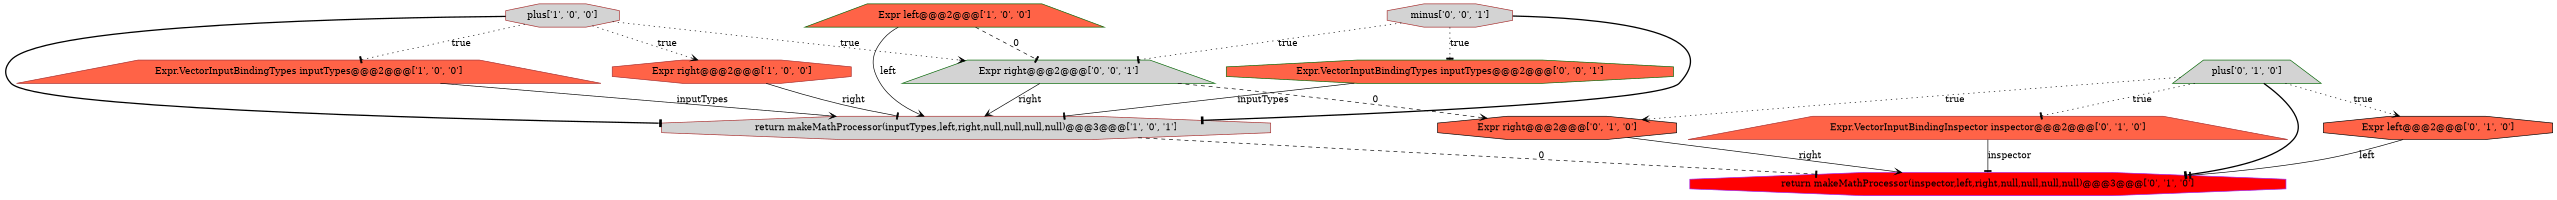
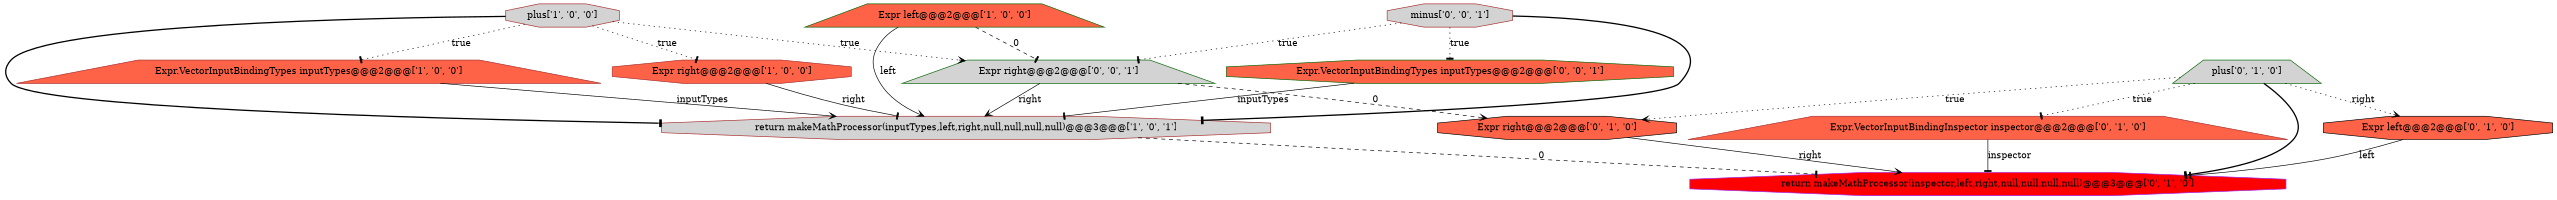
(644, 42) -> (644, 42)
(2363, 100) -> (2363, 100)
